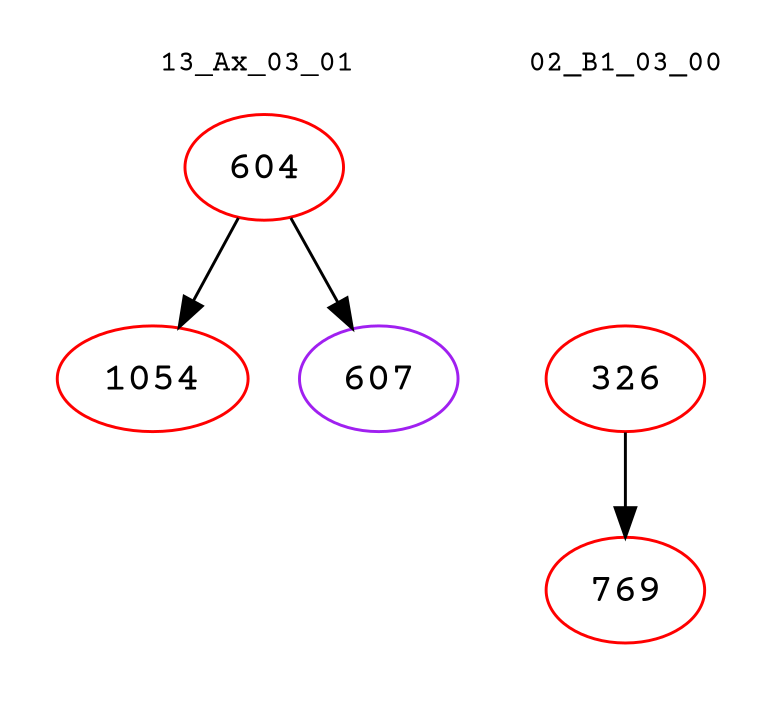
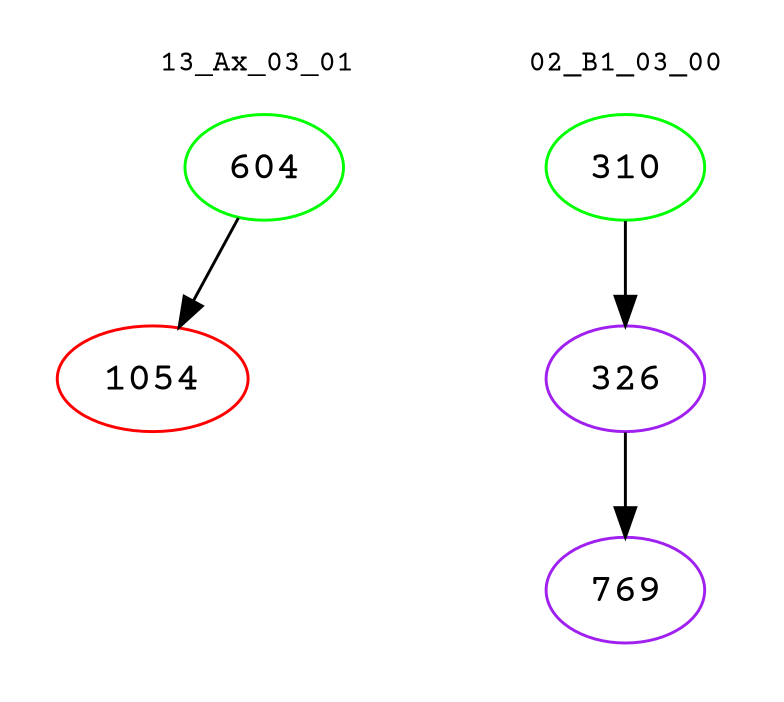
(264, 167) -> (264, 167)
none -> (625, 167)
(379, 379) -> none
(625, 379) -> (625, 379)
(625, 590) -> (625, 590)
